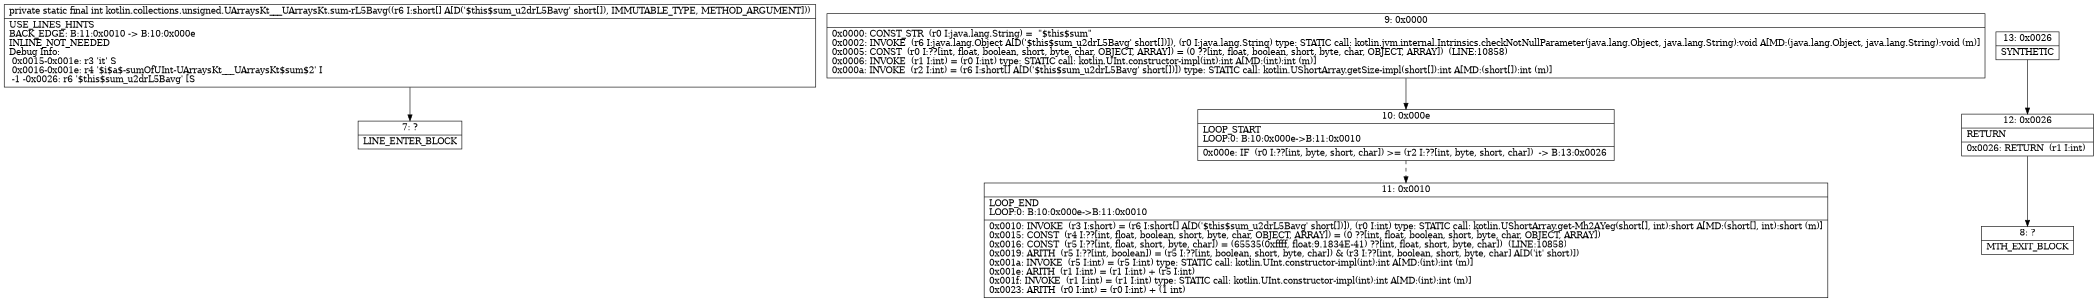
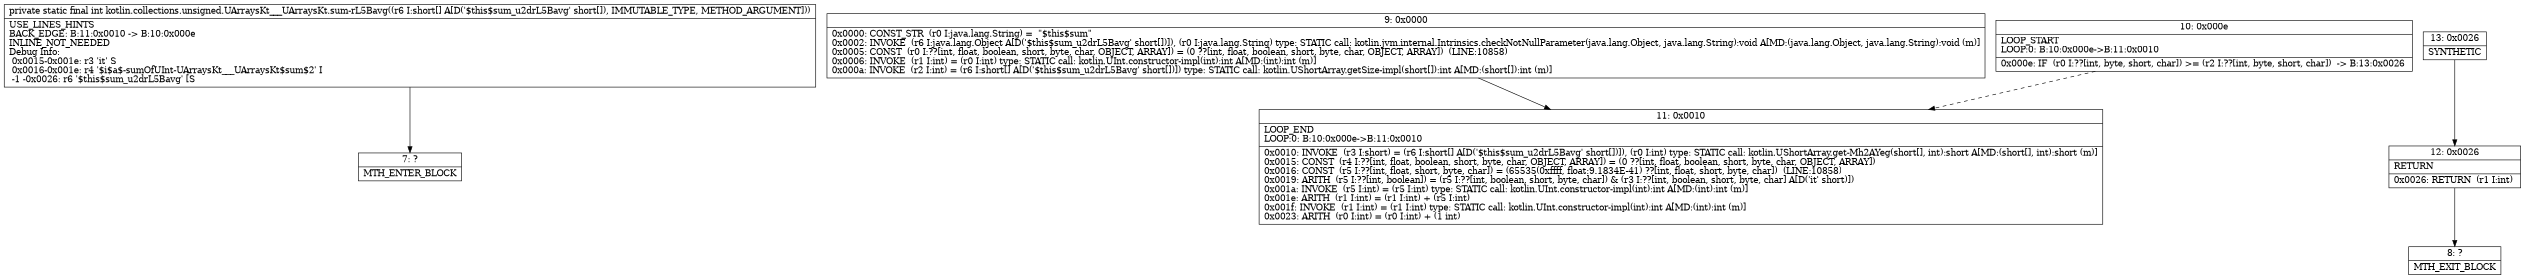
(1406, 91) -> (1512, 92)
(410, 142) -> (410, 174)
